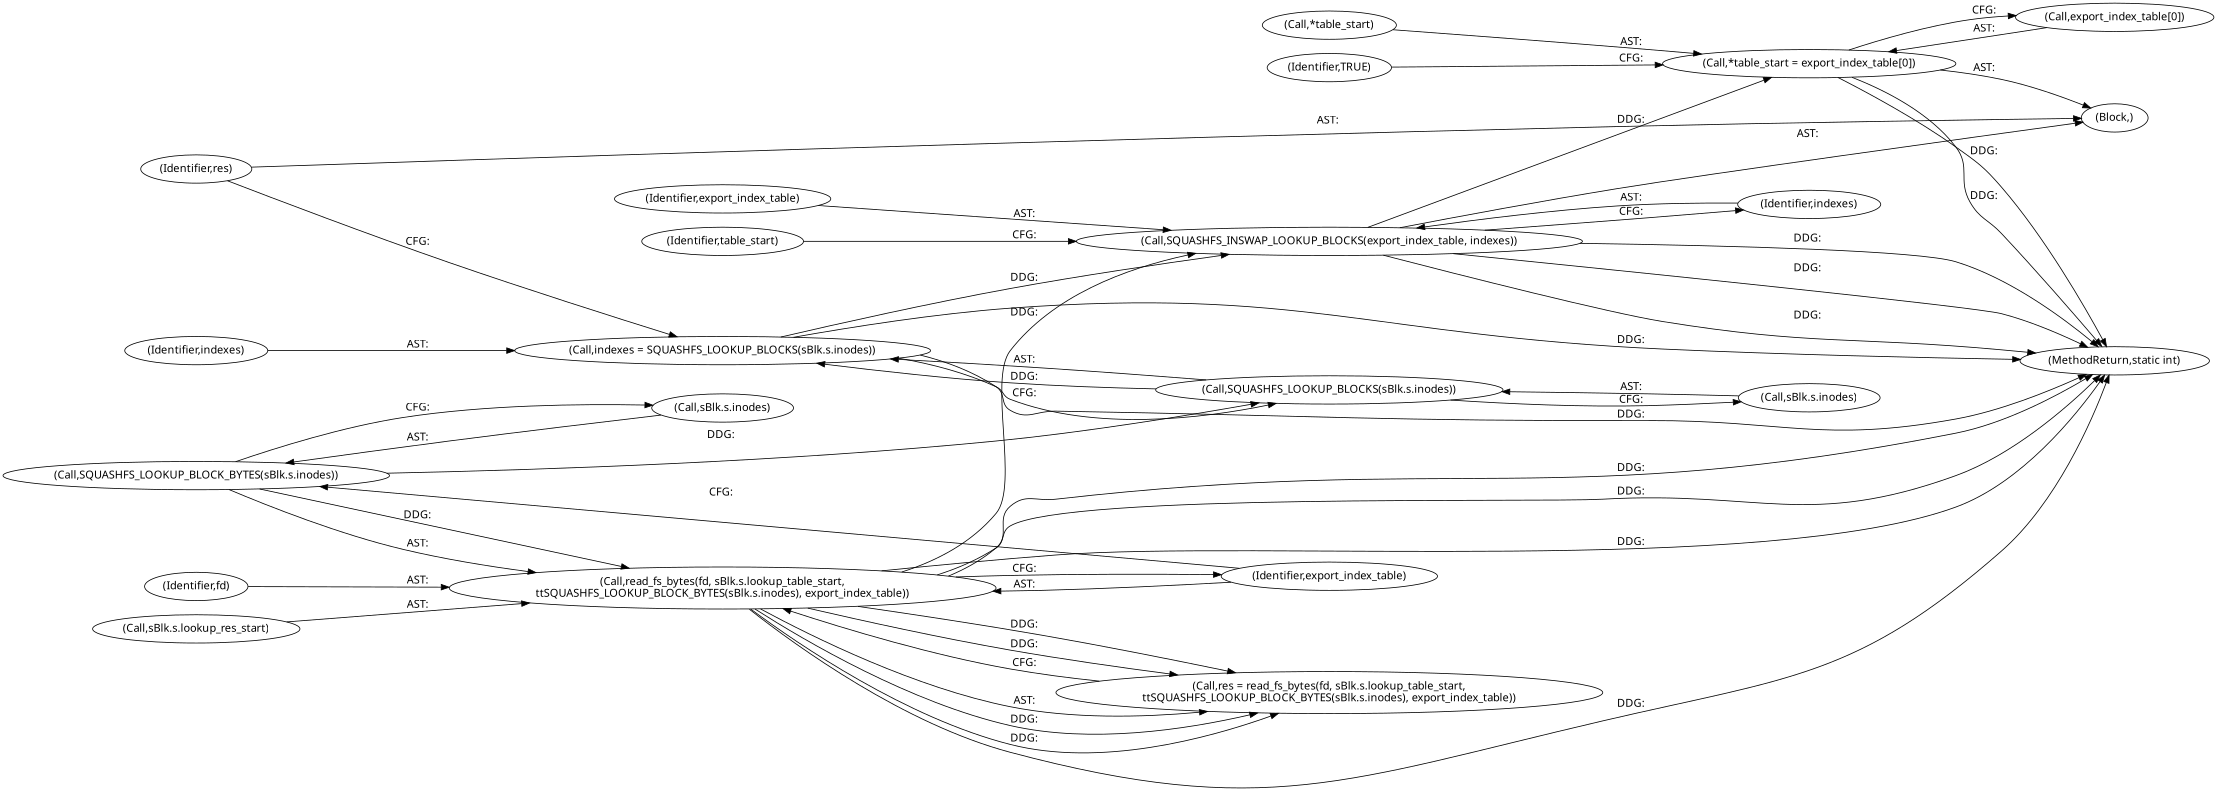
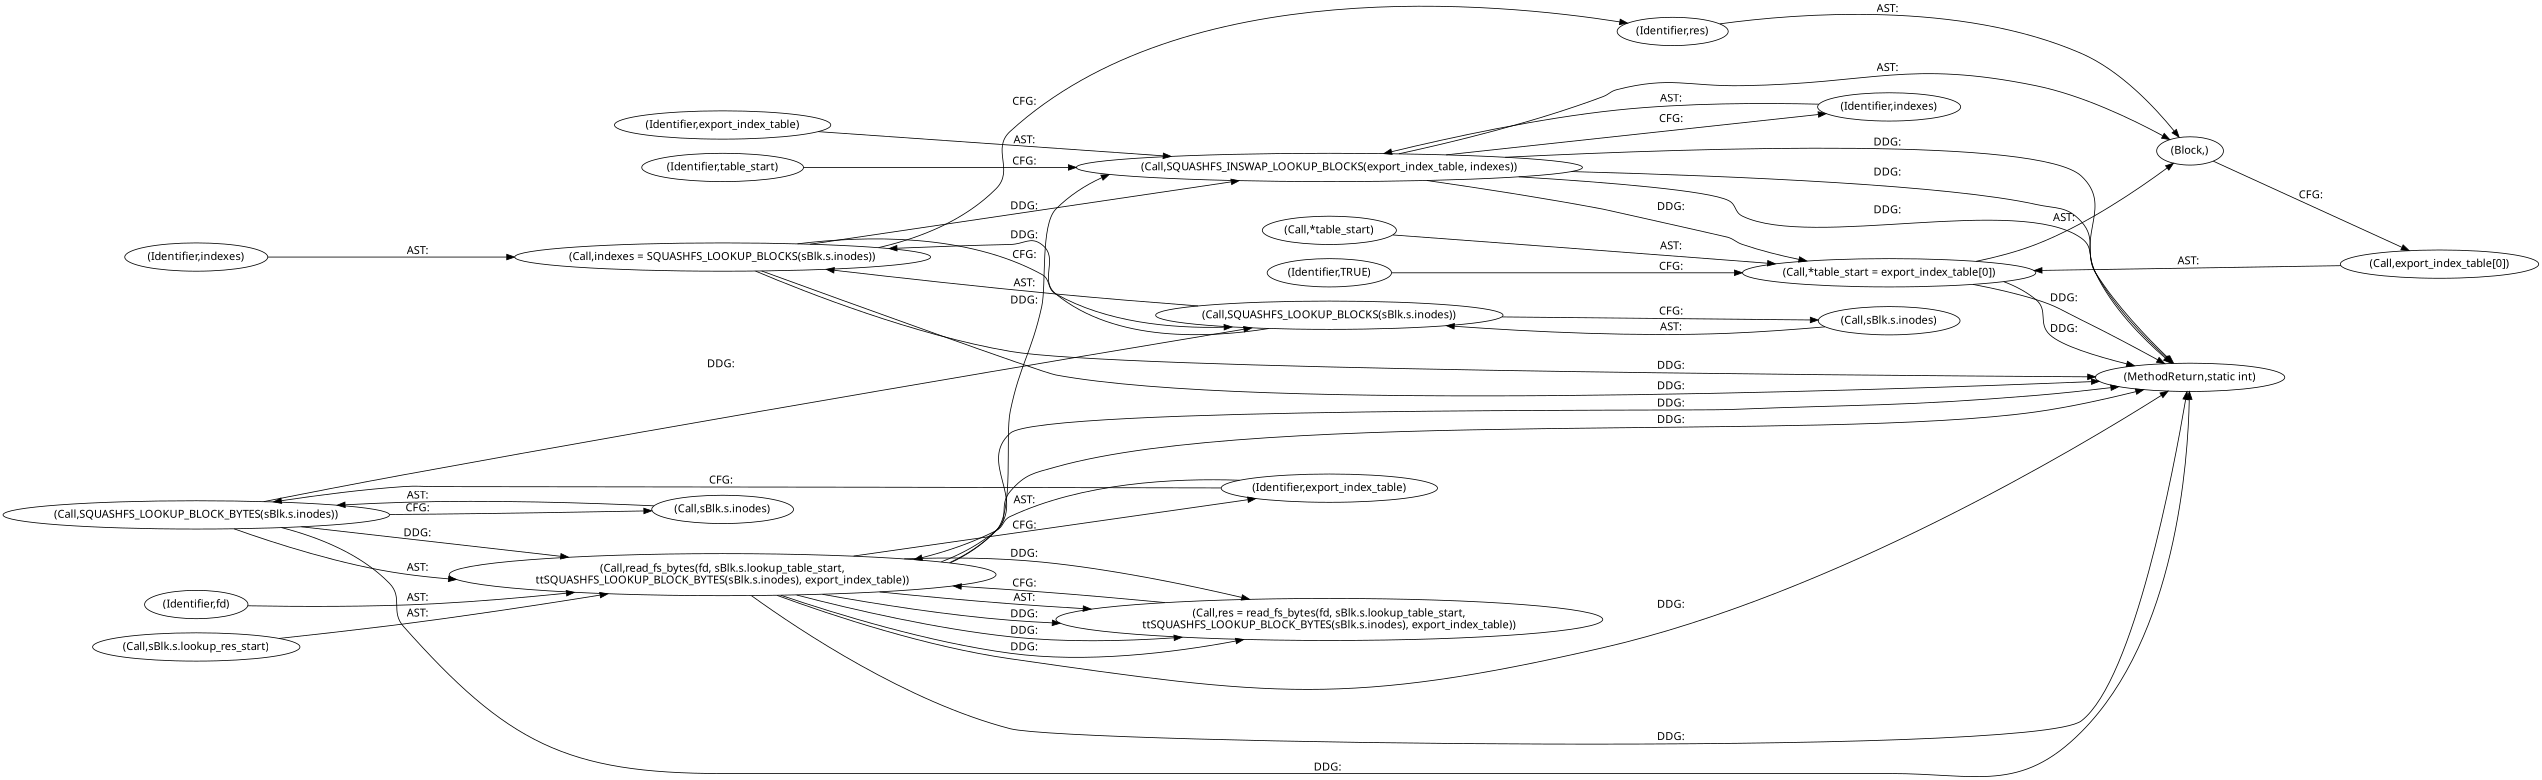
(1927, 28) -> (2308, 204)
(447, 262) -> (1206, 33)
none -> (1319, 774)
